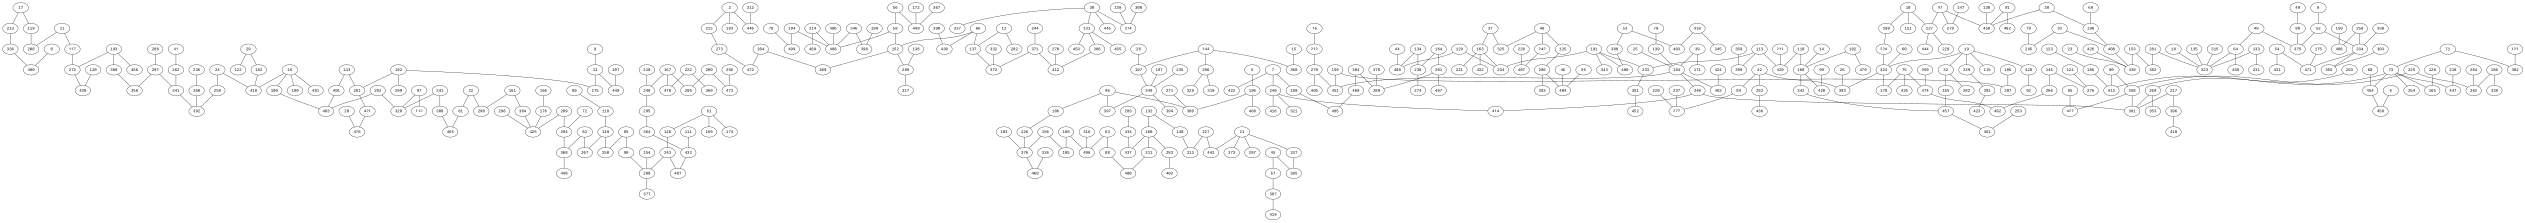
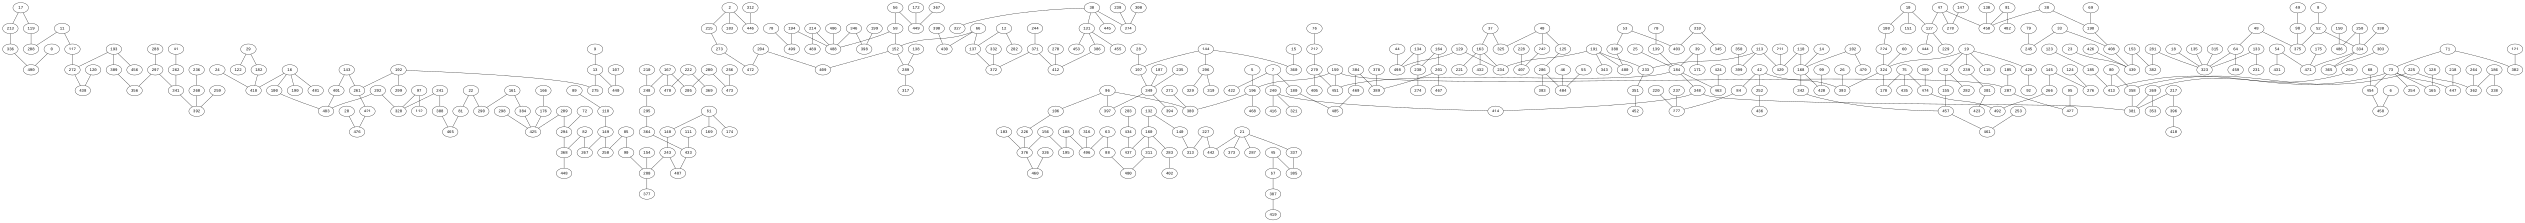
(217, 80) -> none
none -> (1294, 80)
(2102, 102) -> (2038, 102)
